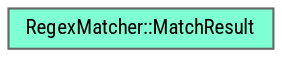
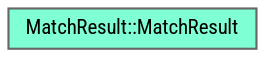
(141, 29) -> (132, 29)
